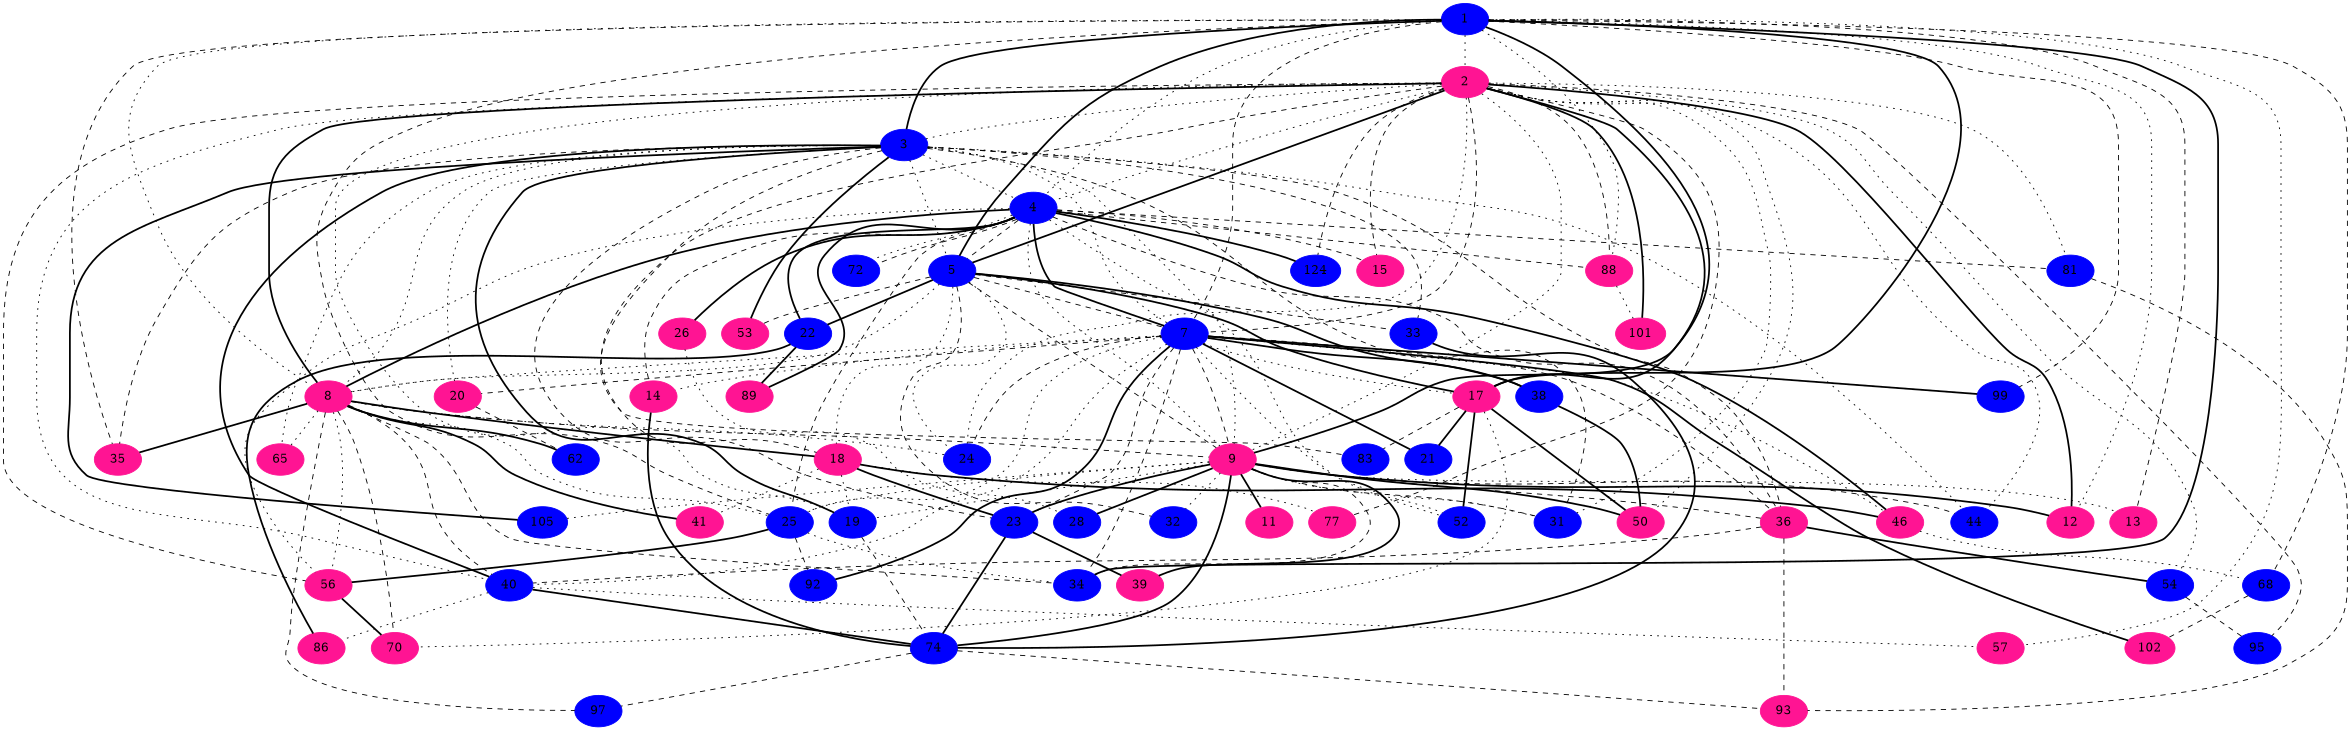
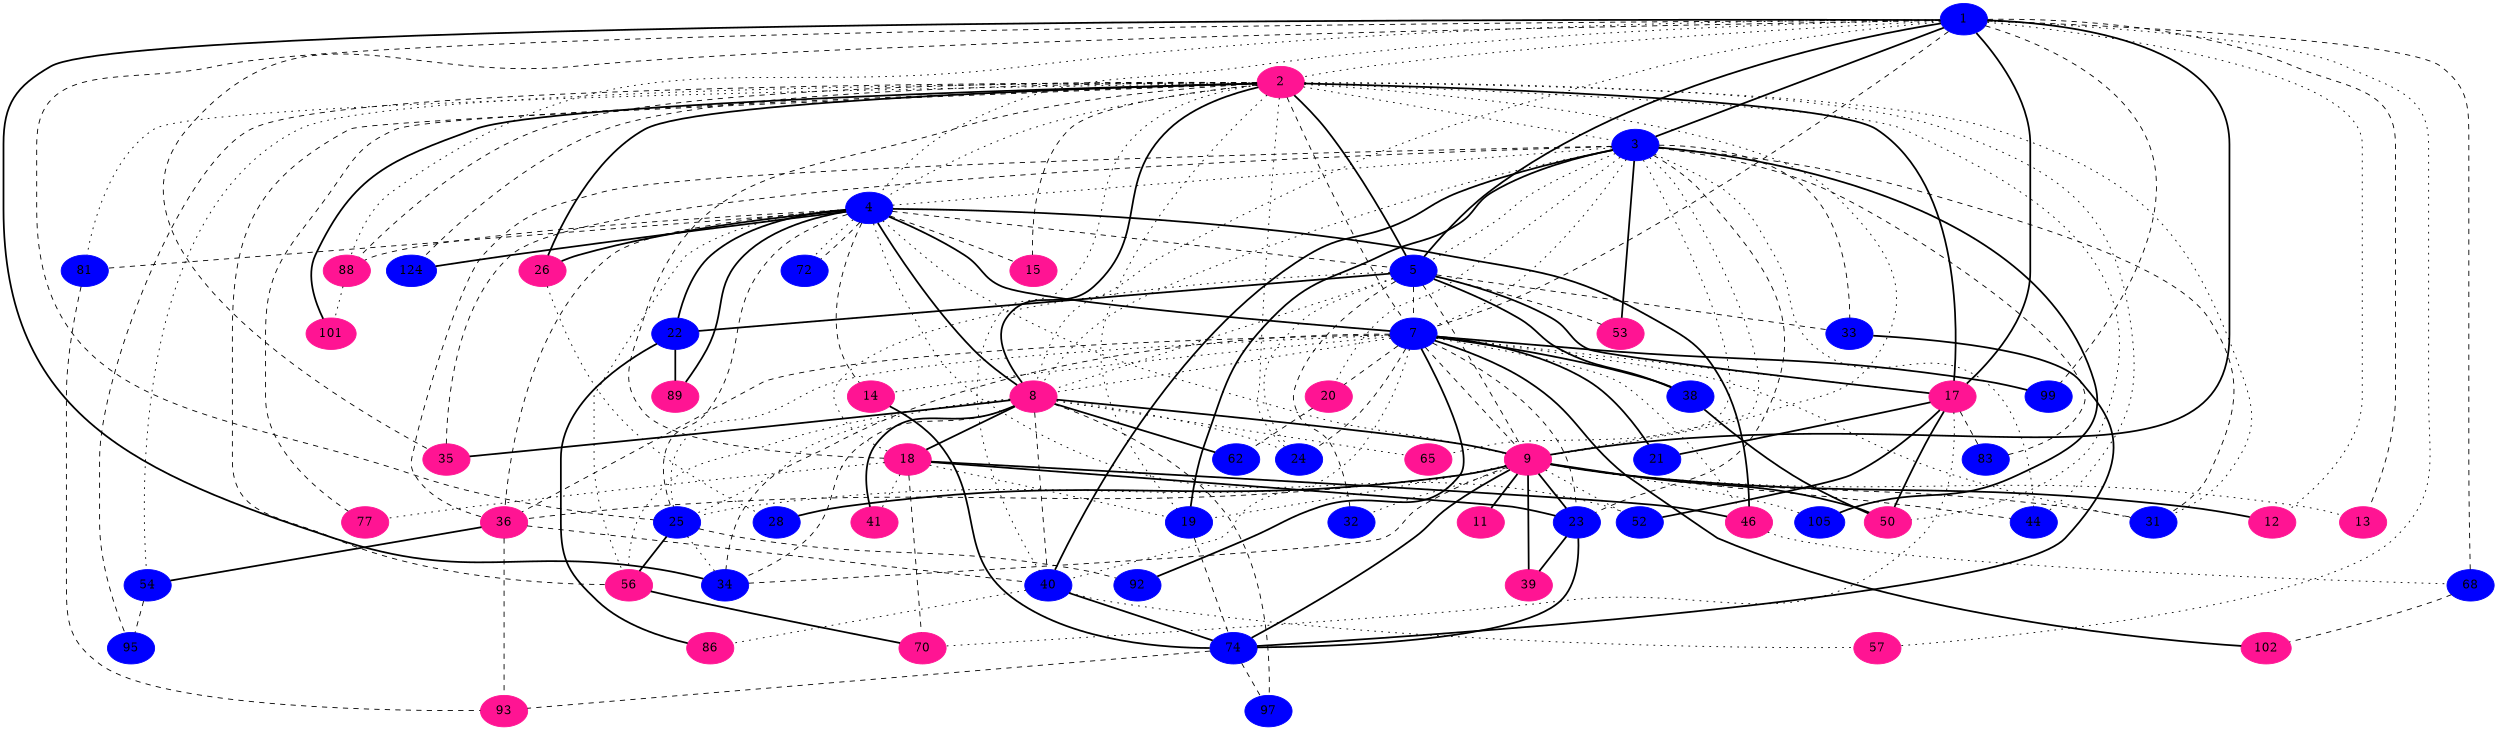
(1862, 187) -> (734, 112)
(994, 444) -> (1248, 419)
(376, 519) -> (914, 546)
